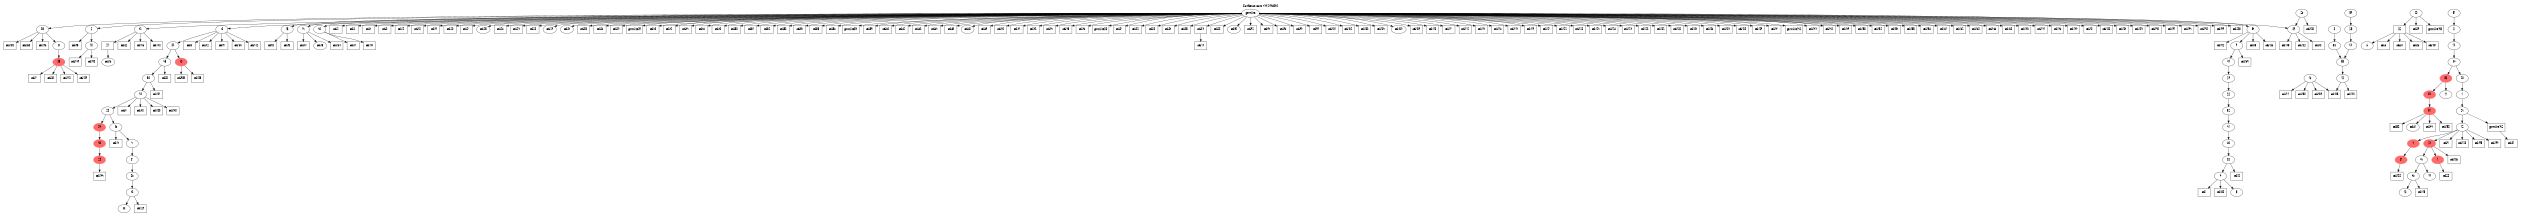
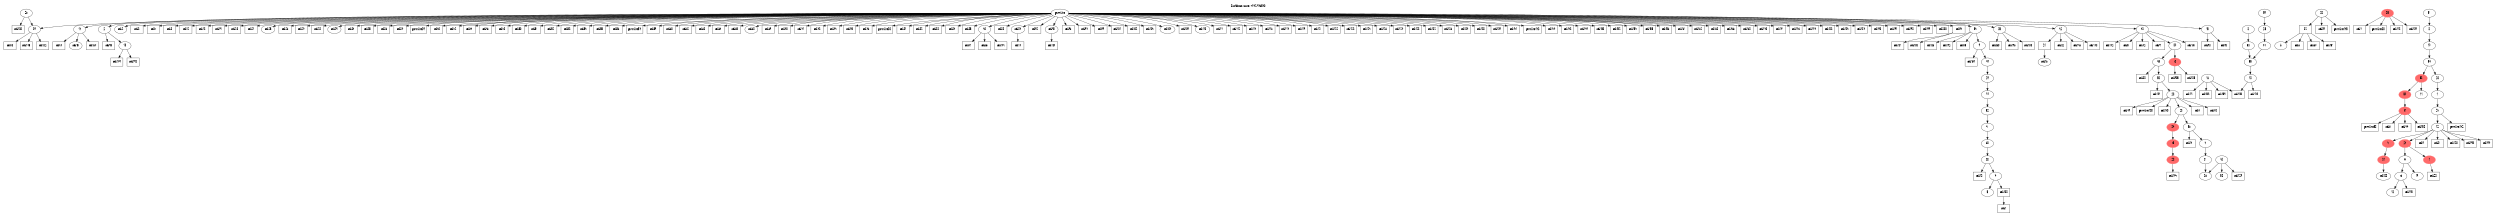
(1472, 16) -> (1052, 36)
(1671, 16) -> (1930, 38)
(1316, 17) -> (1932, 39)
(336, 29) -> (121, 29)
(567, 29) -> (351, 29)
(1201, 29) -> (1018, 29)
(1433, 29) -> (1203, 29)
(1677, 29) -> none
(2188, 29) -> none
(59, 46) -> none
none -> (985, 46)
(2416, 46) -> none
(51, 78) -> (2378, 29)
(157, 111) -> (2146, 111)
none -> (2127, 111)
(2396, 127) -> (2370, 127)
(2413, 127) -> (2389, 127)
(2503, 135) -> (2438, 134)
(2454, 160) -> none
(2397, 176) -> (2383, 176)
(132, 183) -> (2214, 167)
(2213, 183) -> (2004, 199)
